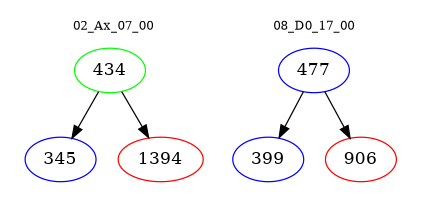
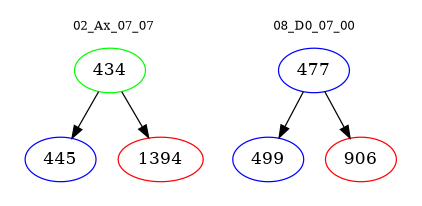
(114, 27) -> (114, 27)
(315, 27) -> (315, 27)
(61, 159) -> (61, 159)
(268, 159) -> (268, 159)
